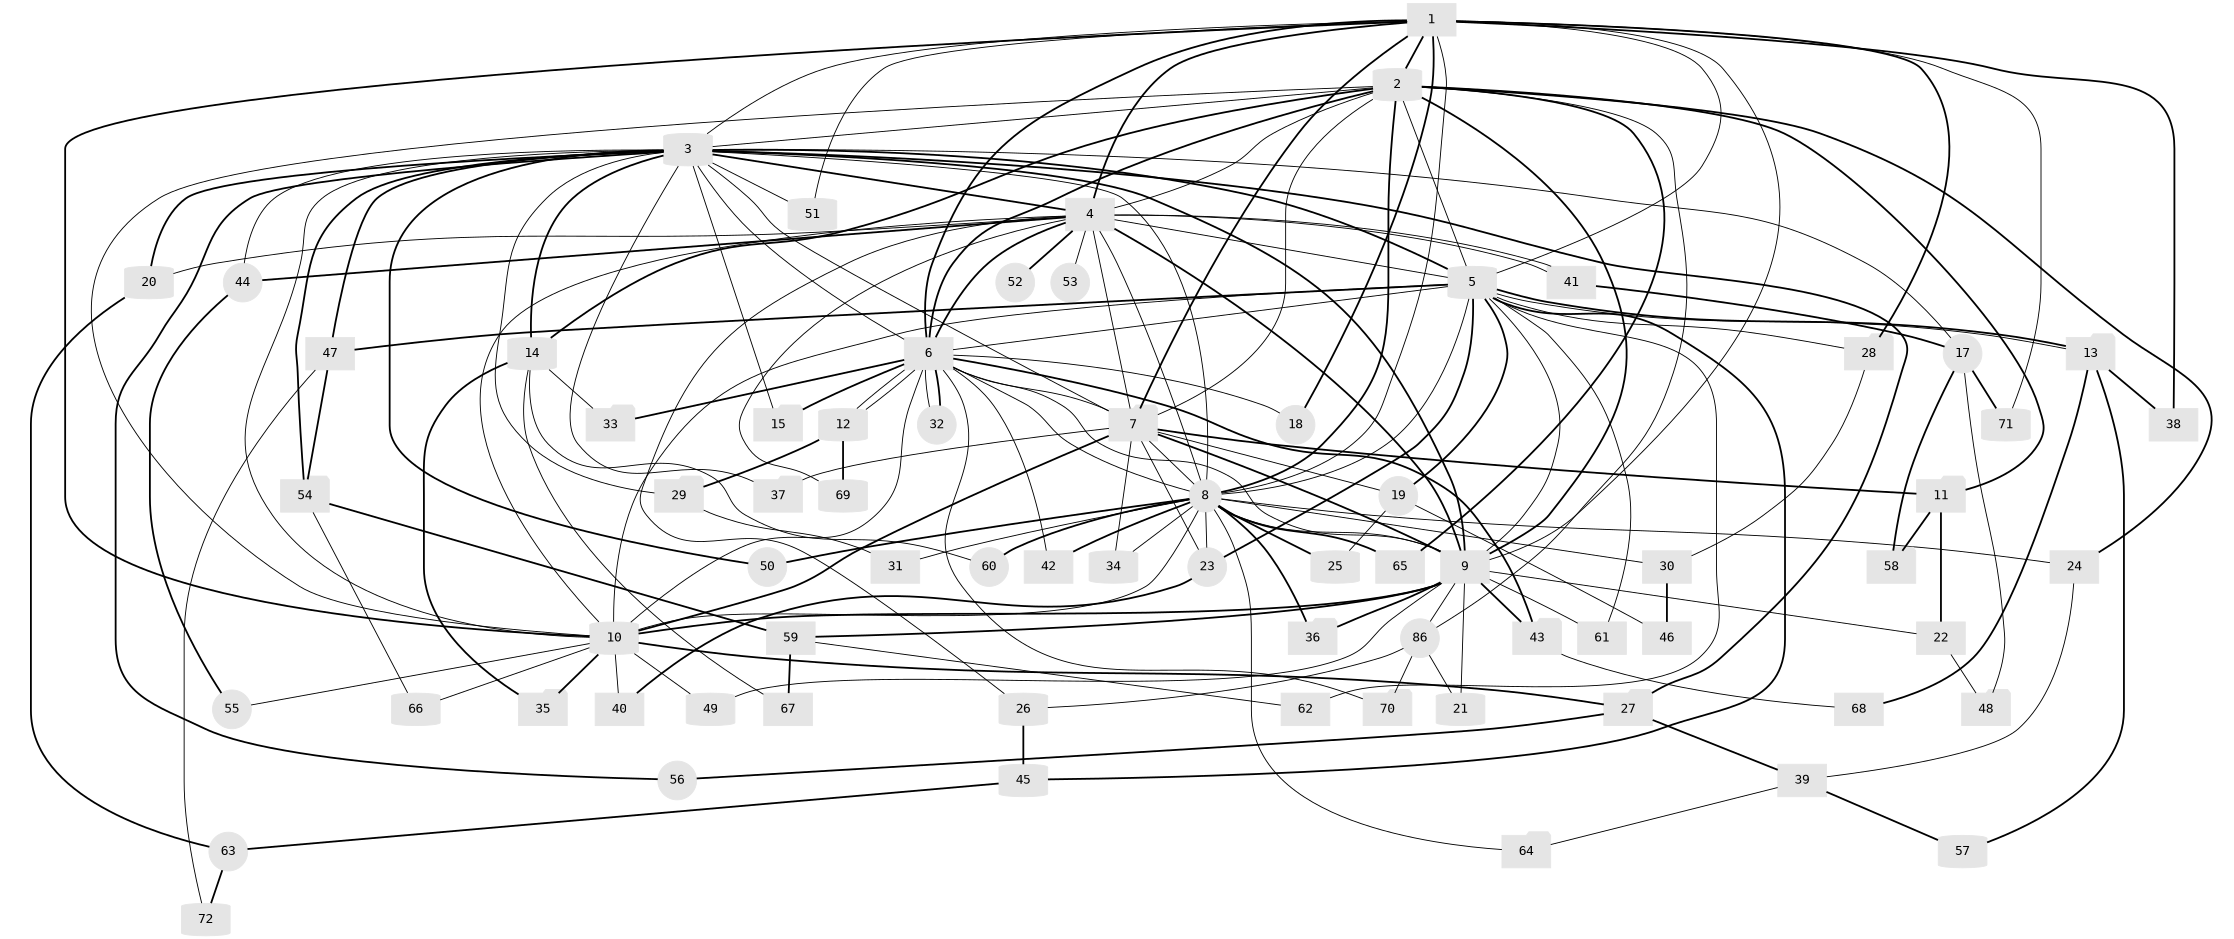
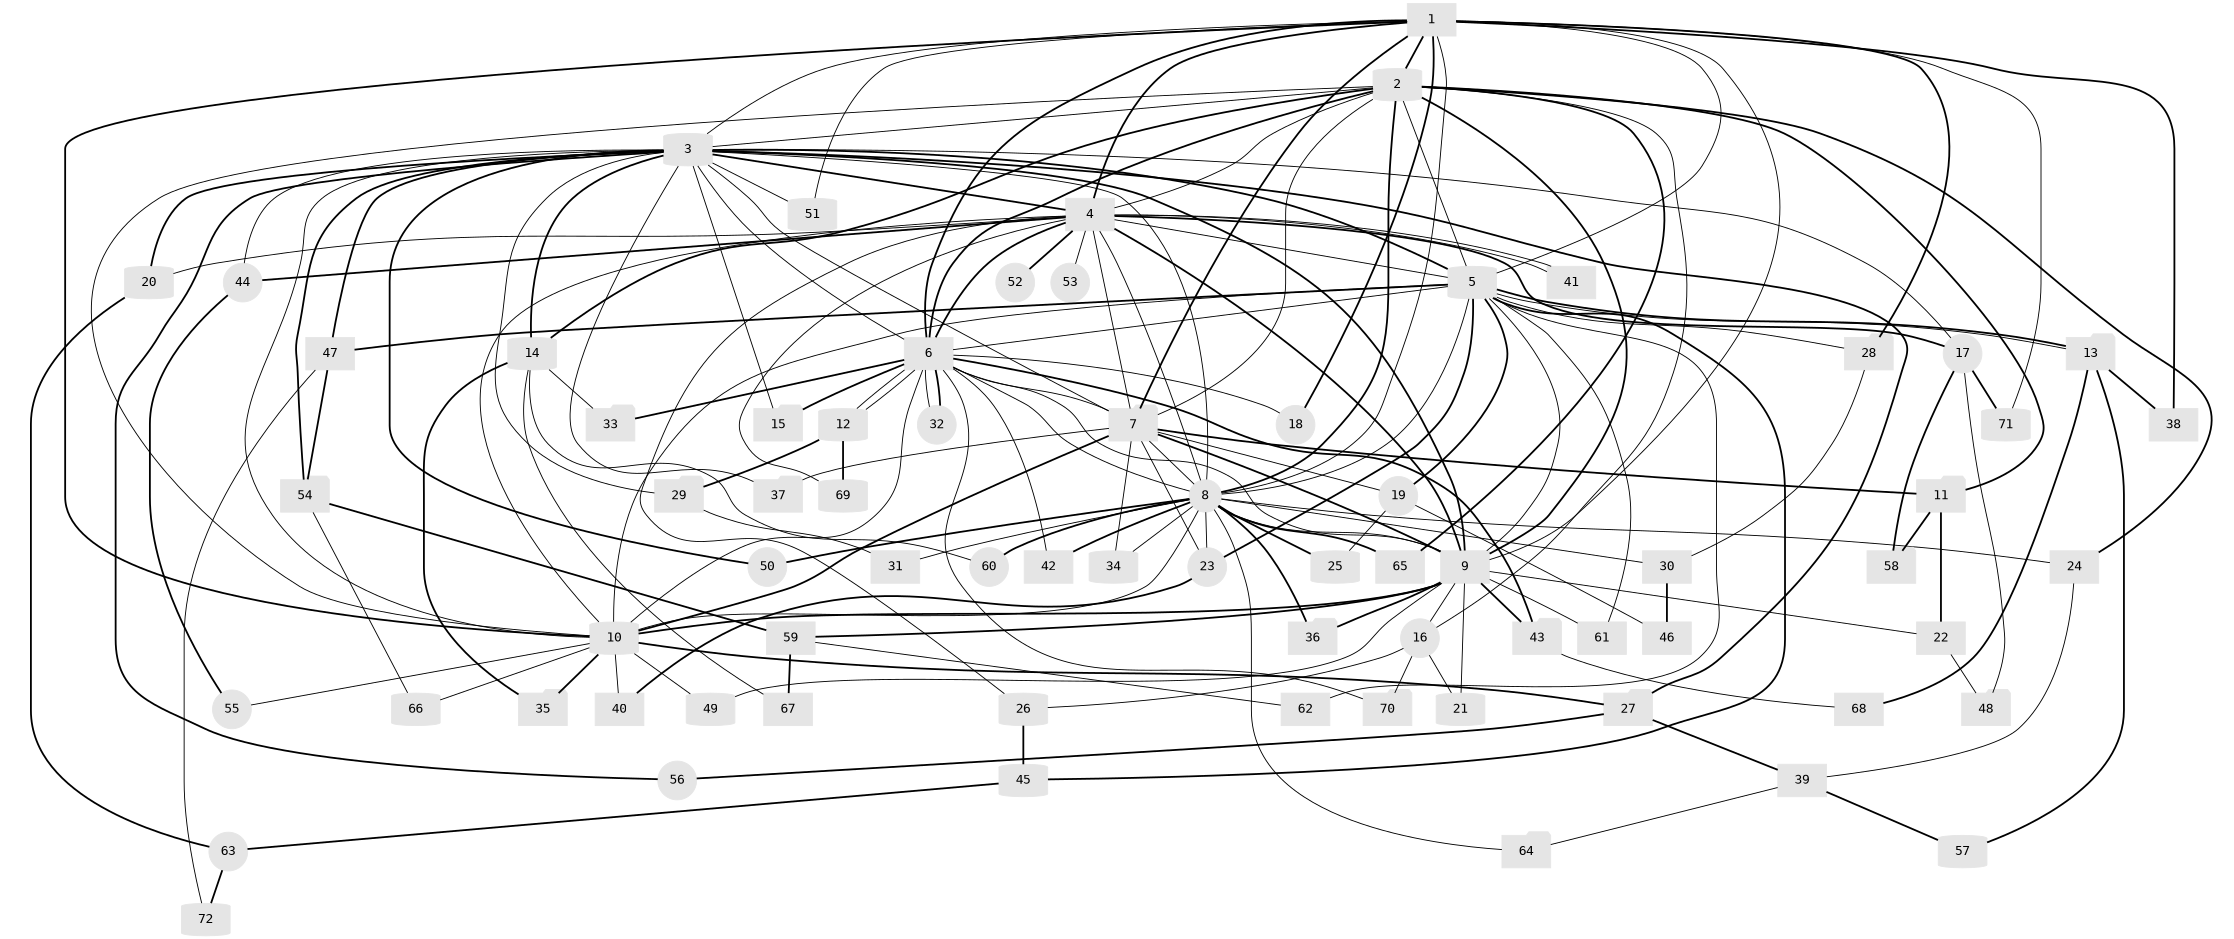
(1772, 310) -> (1526, 289)
(1420, 638) -> (1420, 638)
